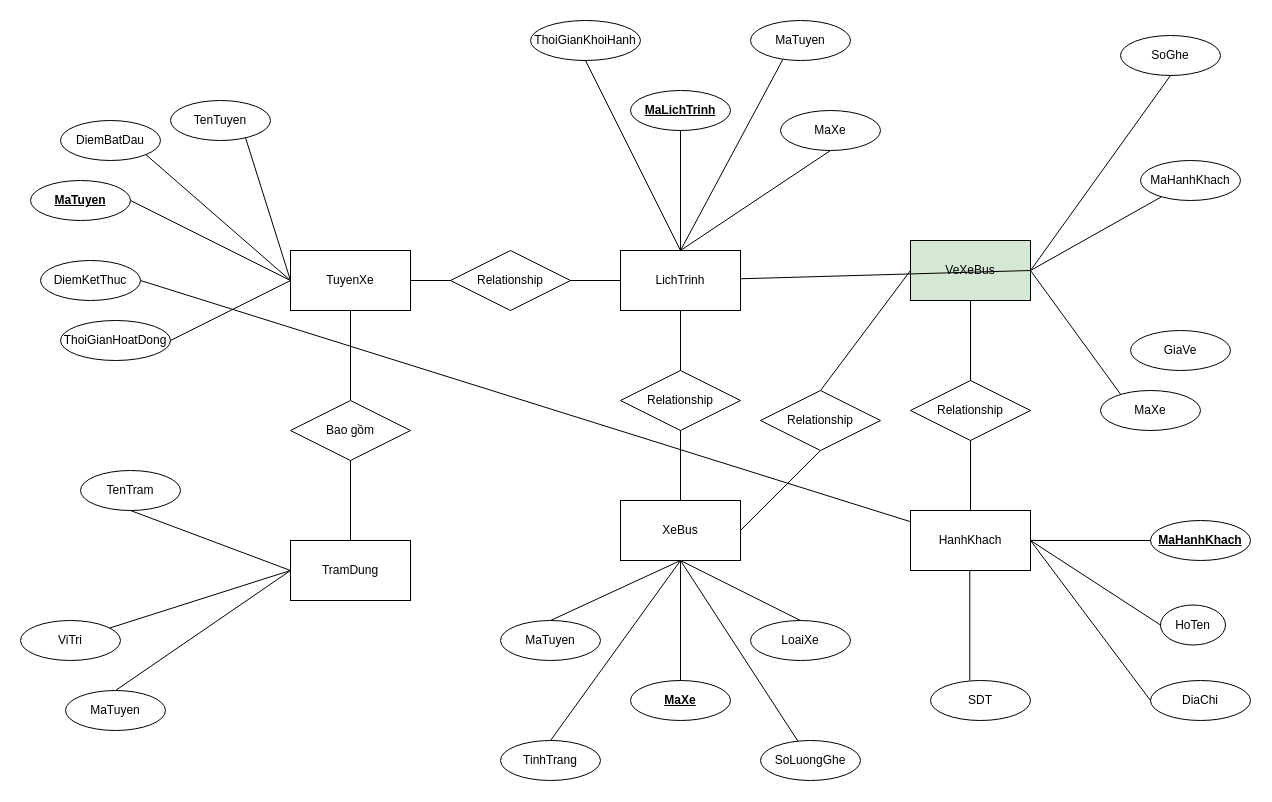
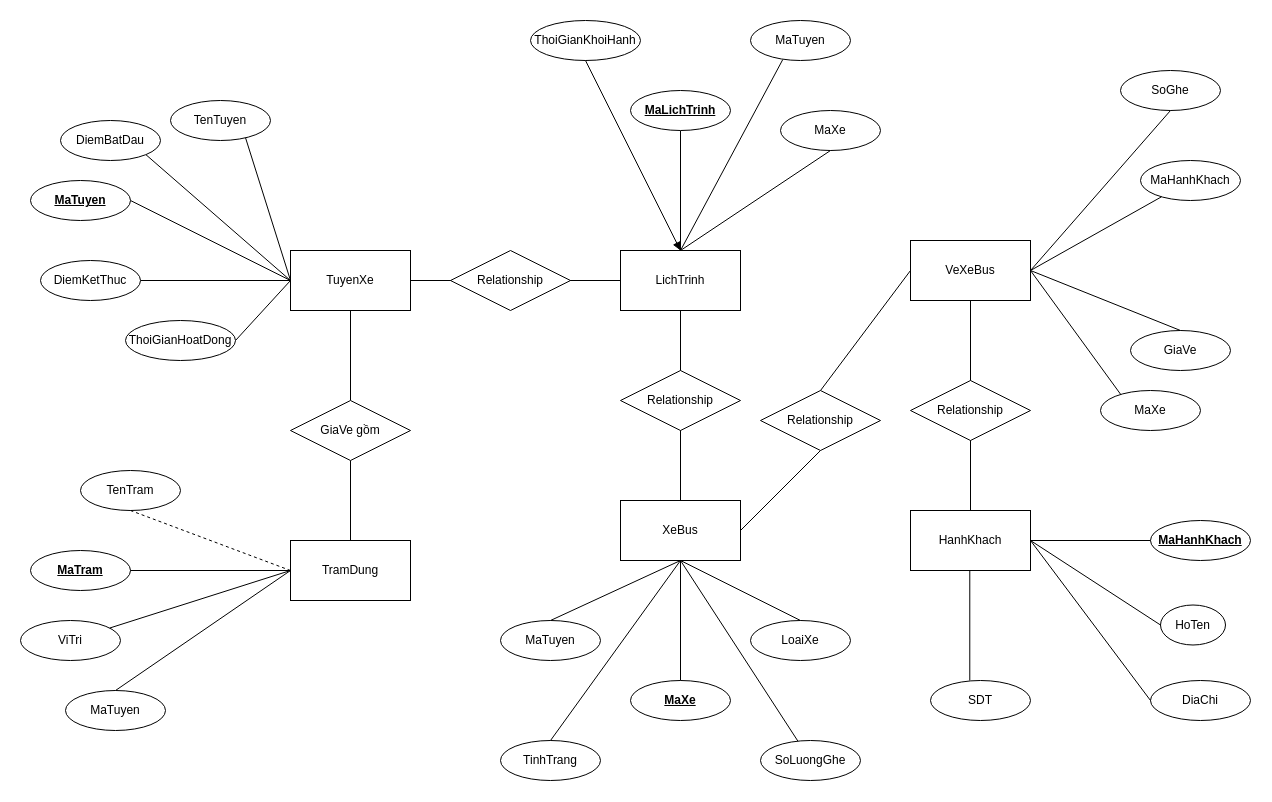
(1171, 56) -> (1171, 91)
(676, 242) -> (676, 241)
(971, 271) -> (971, 271)
(885, 275) -> (1107, 301)
(116, 341) -> (181, 341)
(526, 401) -> (214, 281)
(351, 431) -> (351, 431)
(209, 540) -> (209, 540)
none -> (81, 571)
none -> (209, 571)
